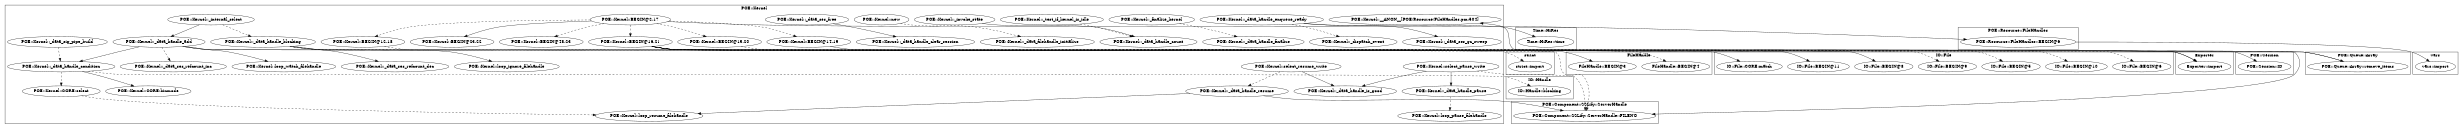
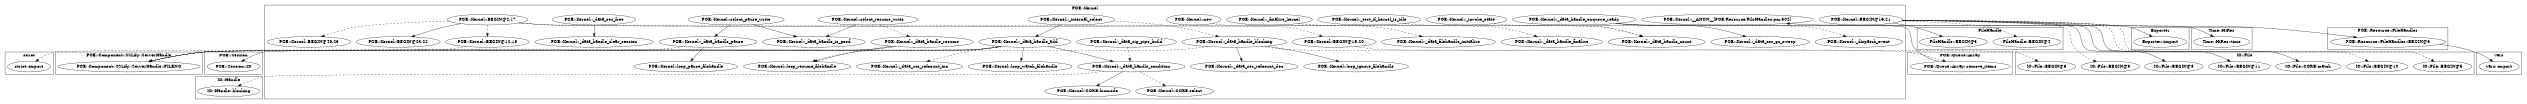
(1057, 26) -> (1568, 26)
(630, 29) -> none
(809, 42) -> none
(1316, 50) -> (1603, 50)
(1575, 77) -> (417, 50)
(1450, 102) -> (698, 53)
(337, 110) -> (908, 50)
